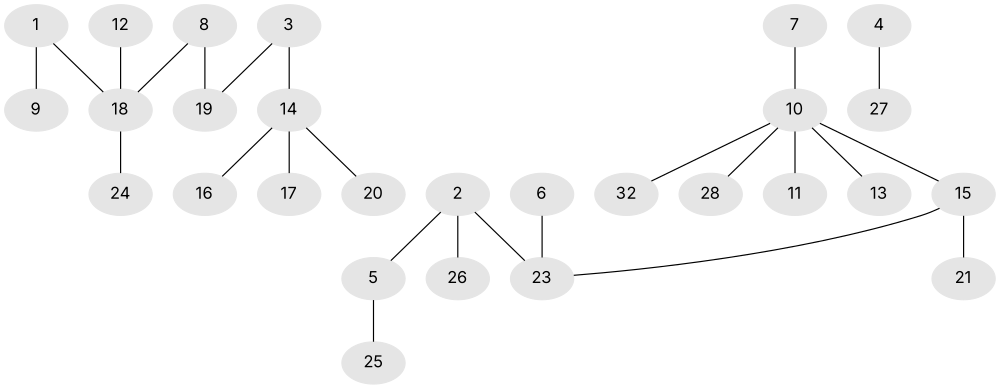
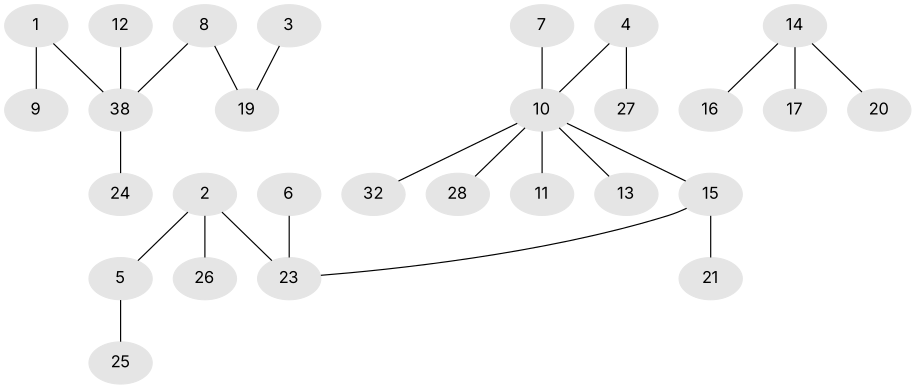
(289, 68) -> none
none -> (584, 68)
(121, 110) -> (121, 110)
